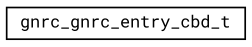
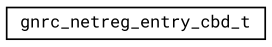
(126, 23) -> (136, 23)
